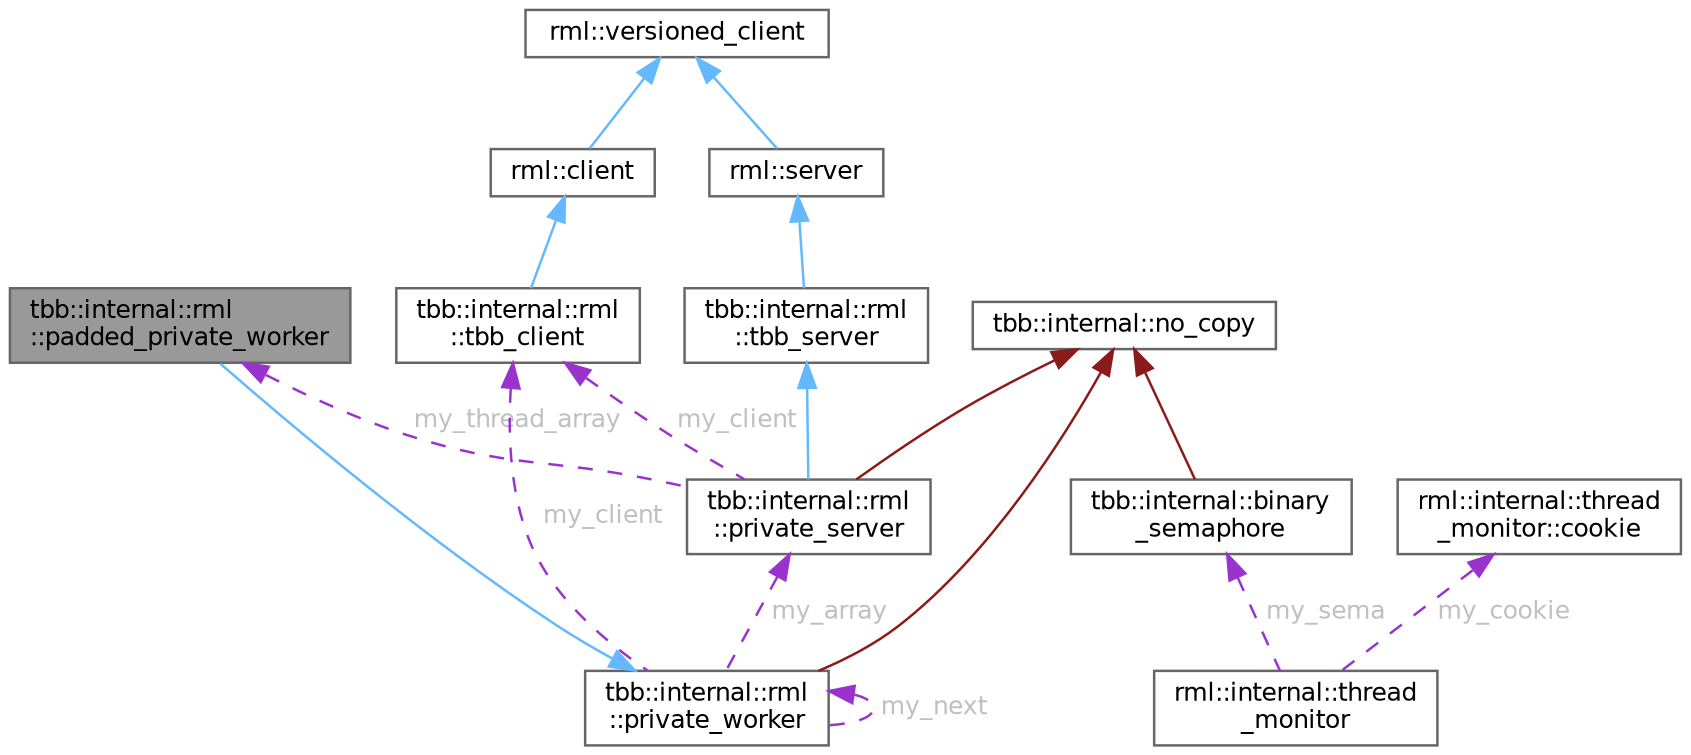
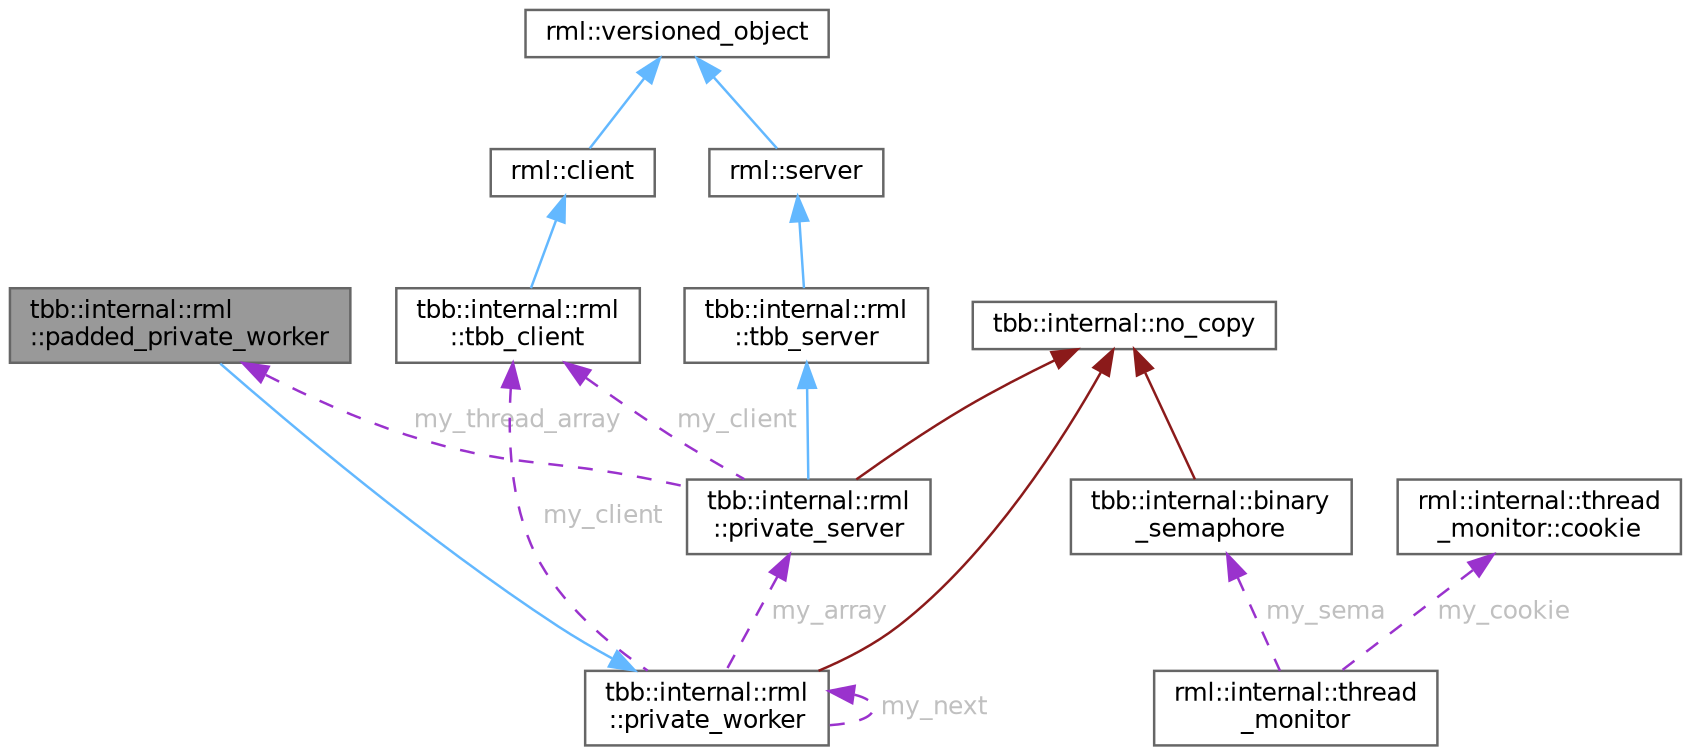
(677, 34) -> (677, 34)
